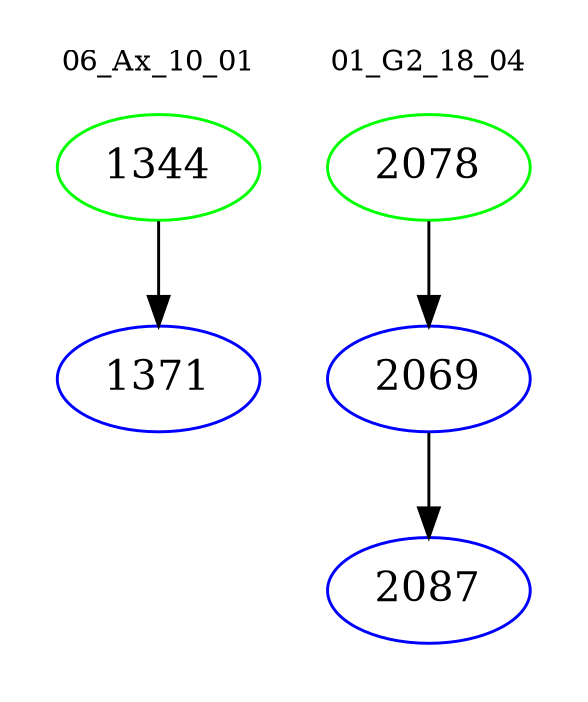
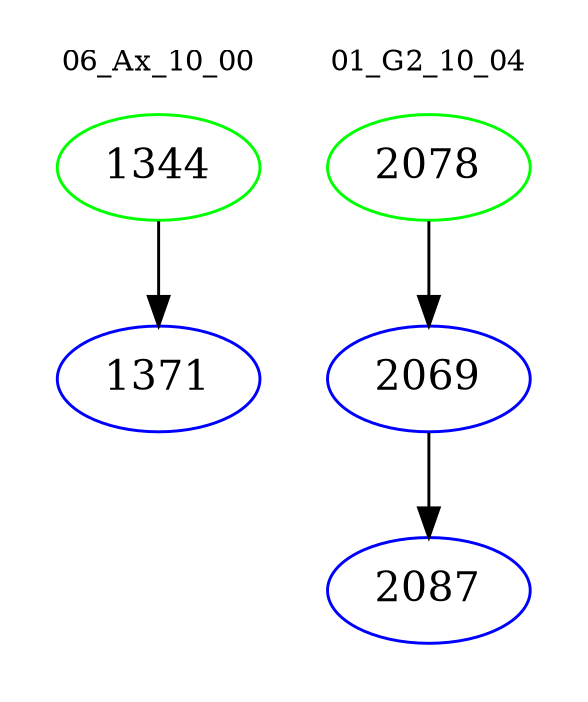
(159, 63) -> (159, 63)
(429, 63) -> (429, 63)
